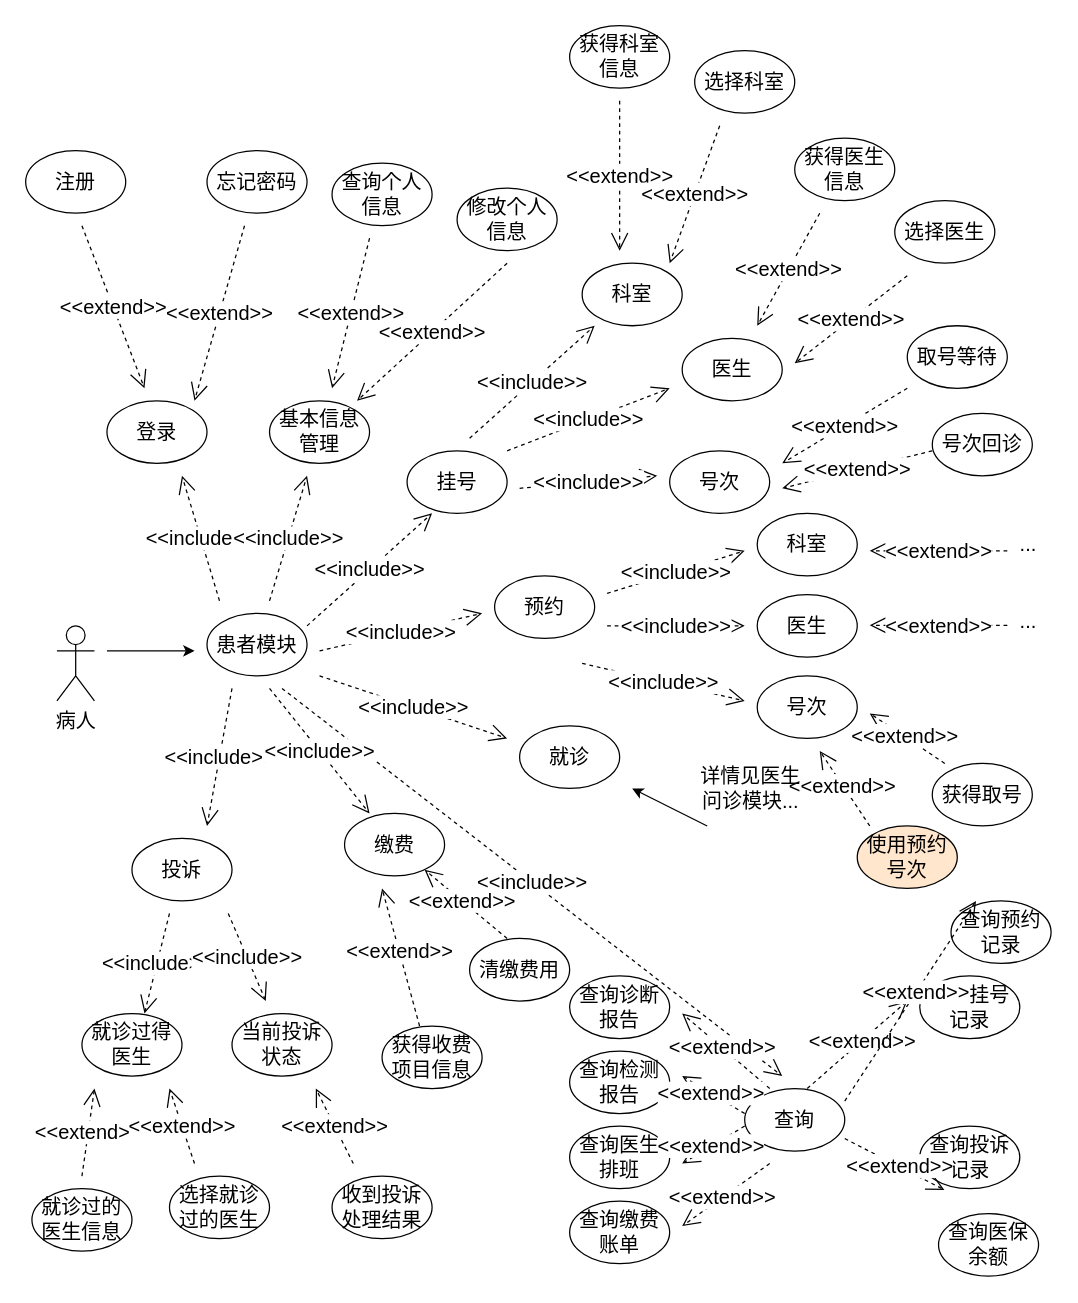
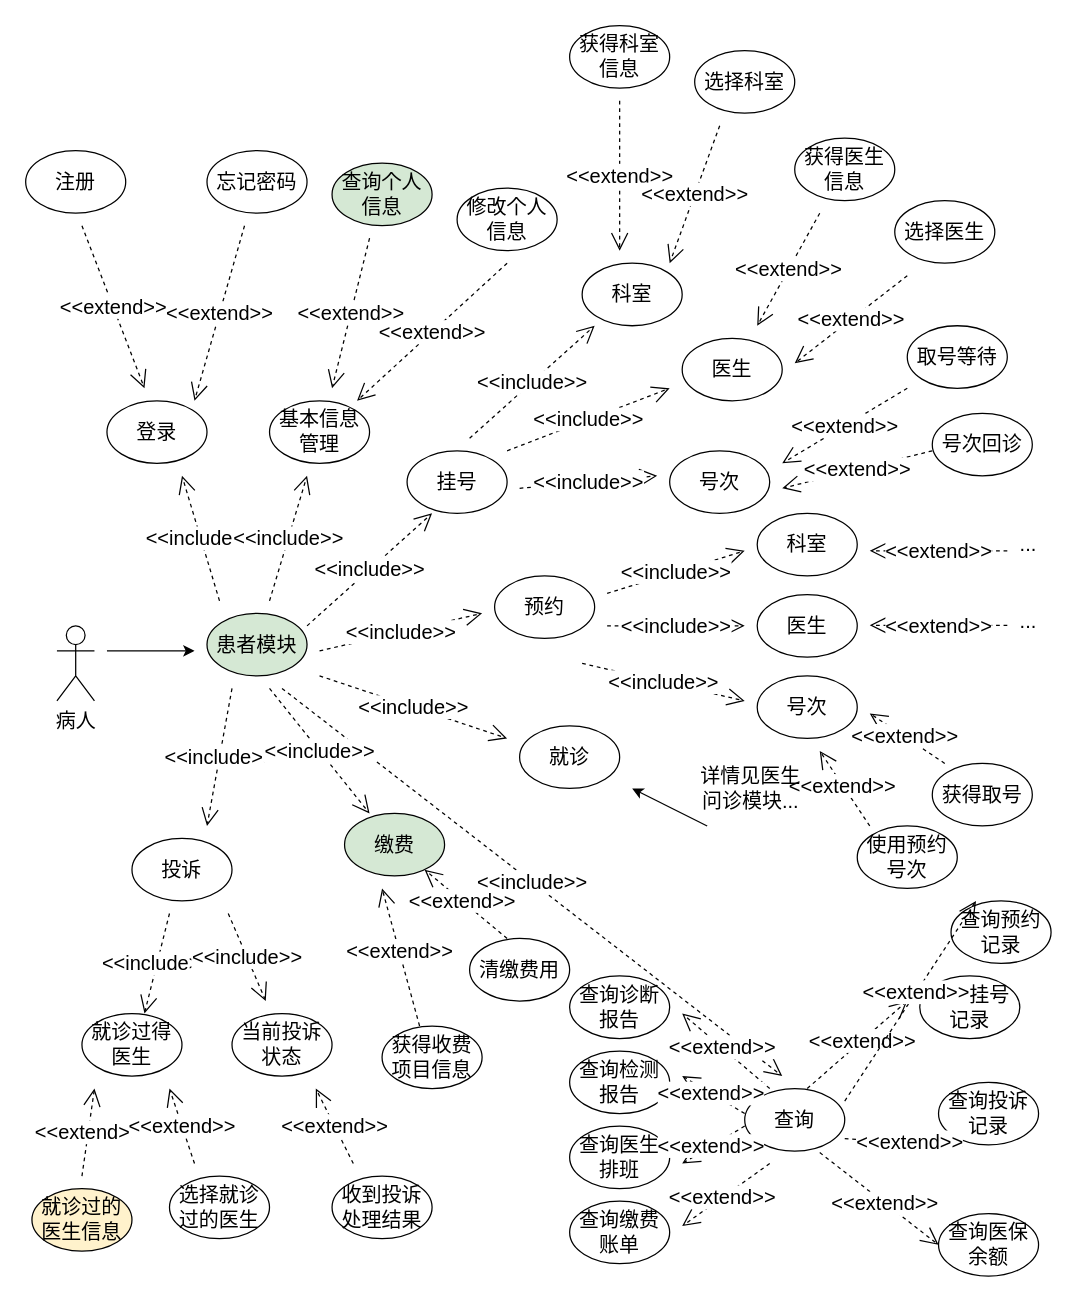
(382, 194) -> (382, 194)
(257, 644) -> (257, 644)
(394, 844) -> (394, 844)
(907, 857) -> (907, 857)
(969, 1157) -> (988, 1113)
none -> (877, 1197)
(82, 1219) -> (82, 1219)
